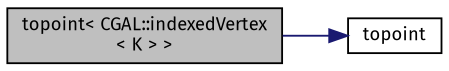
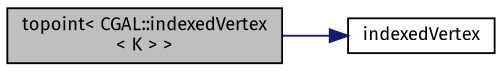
(395, 36) -> (421, 36)
